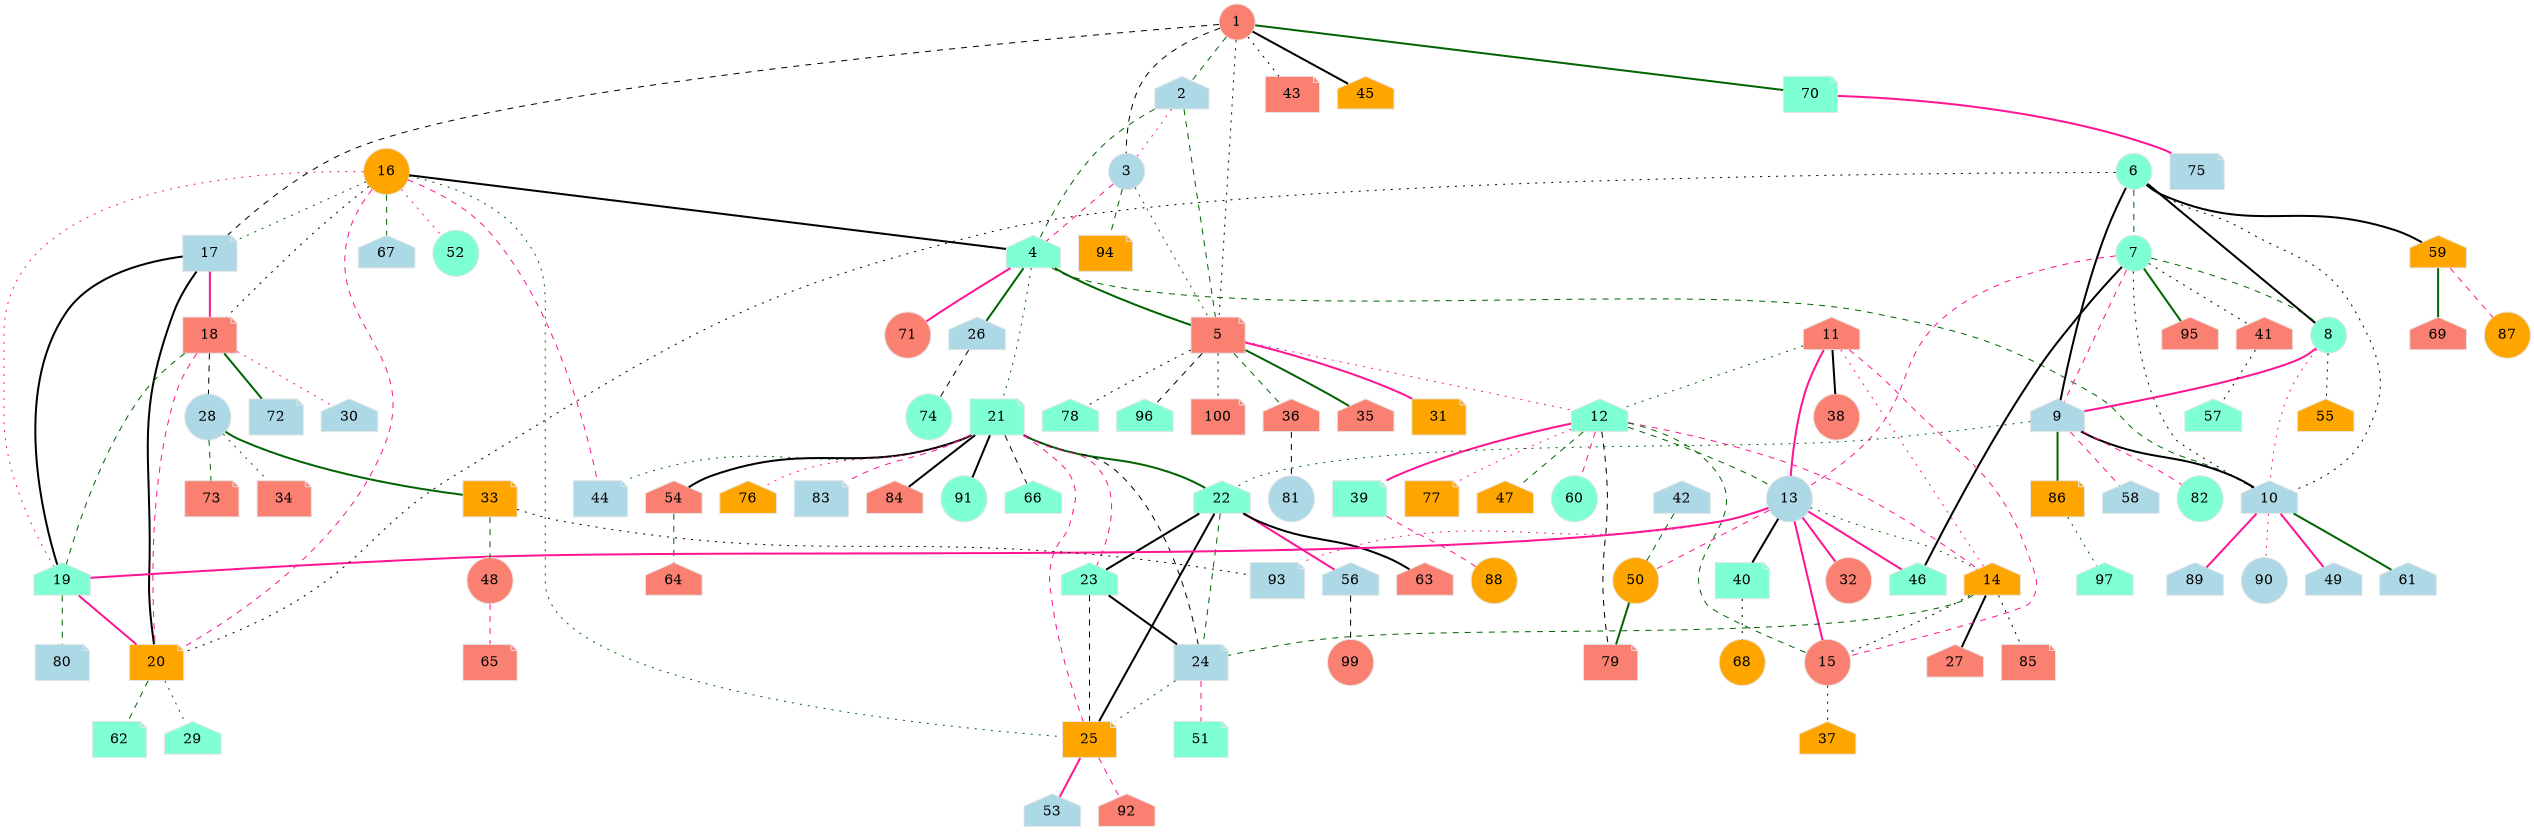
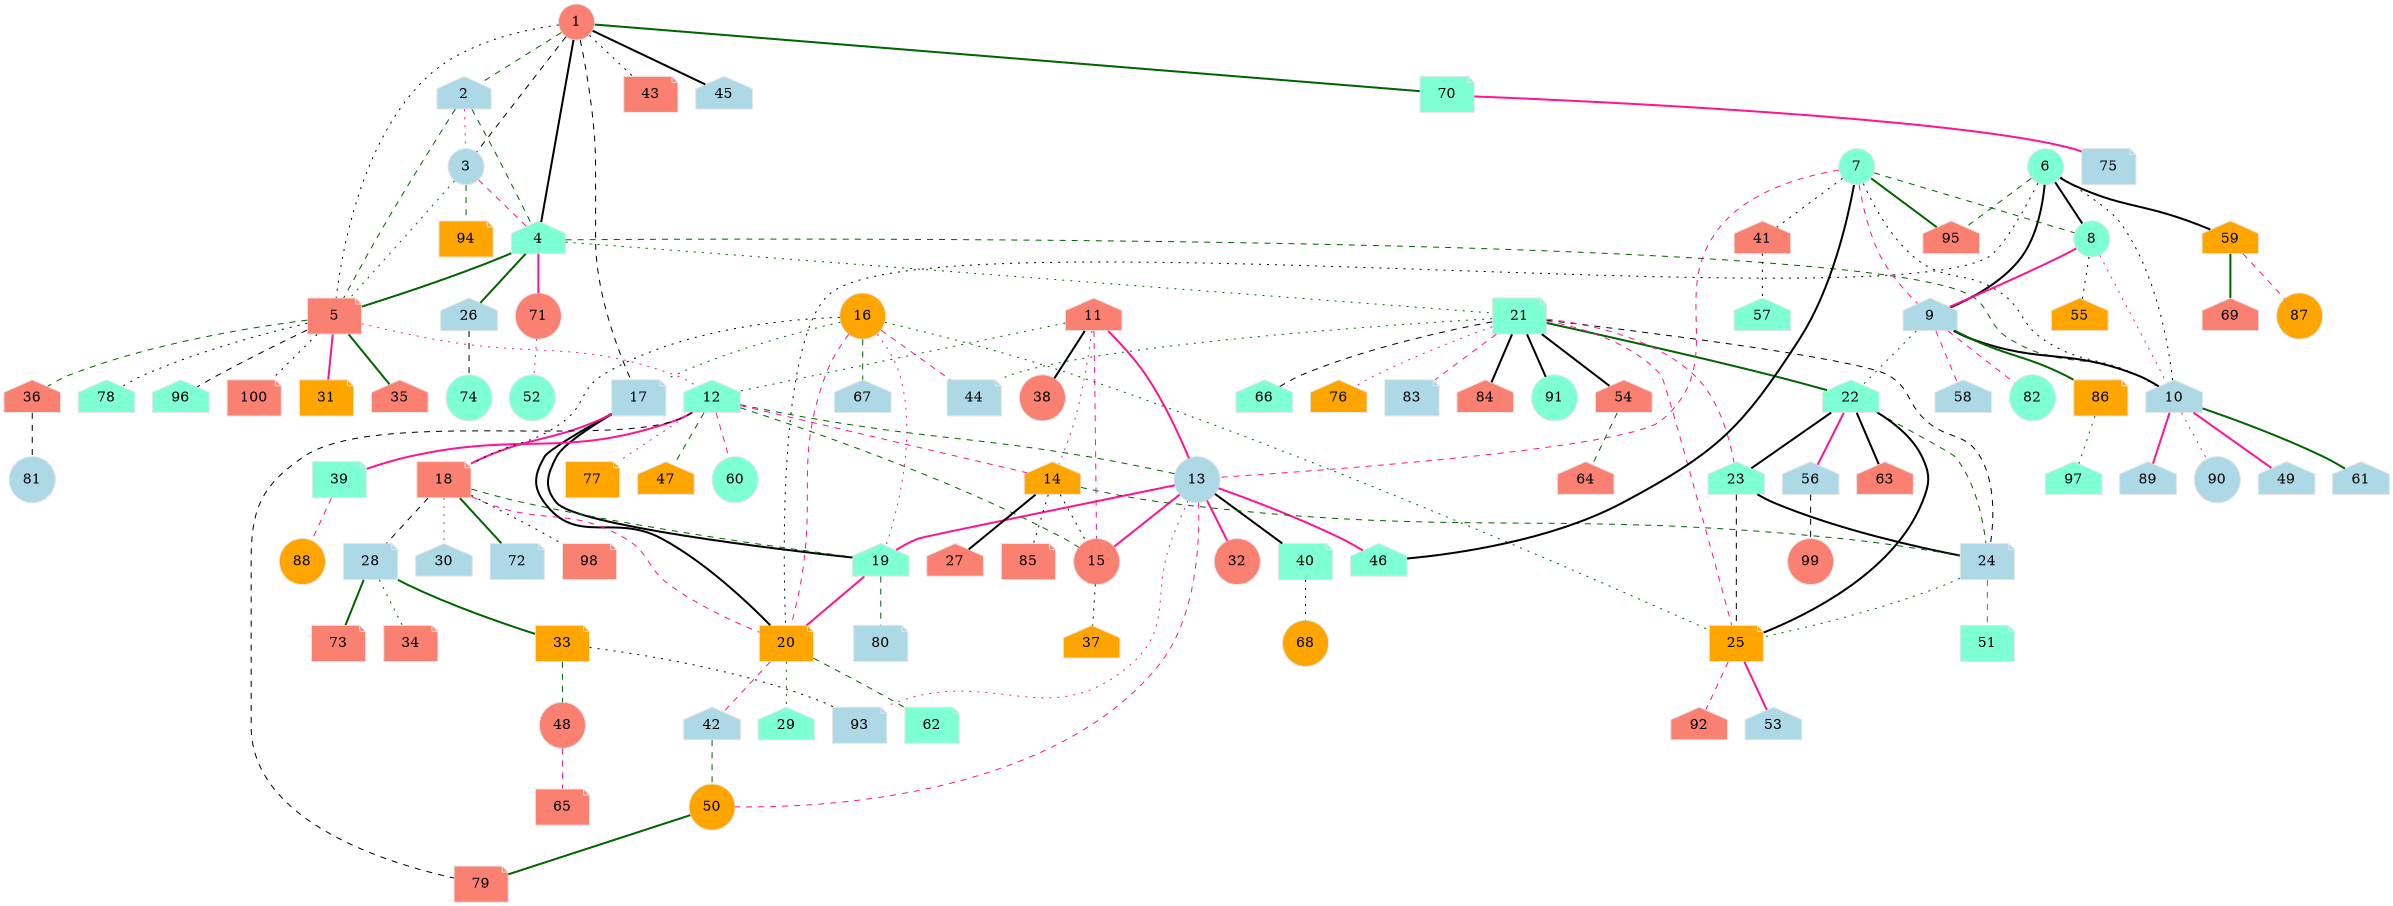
(1366, 94) -> (724, 94)
(421, 212) -> (535, 357)
(708, 212) -> (557, 131)
(2134, 212) -> (1998, 203)
(208, 417) -> (371, 562)
(210, 460) -> (355, 602)
(1895, 536) -> none
none -> (590, 562)
none -> (747, 687)
